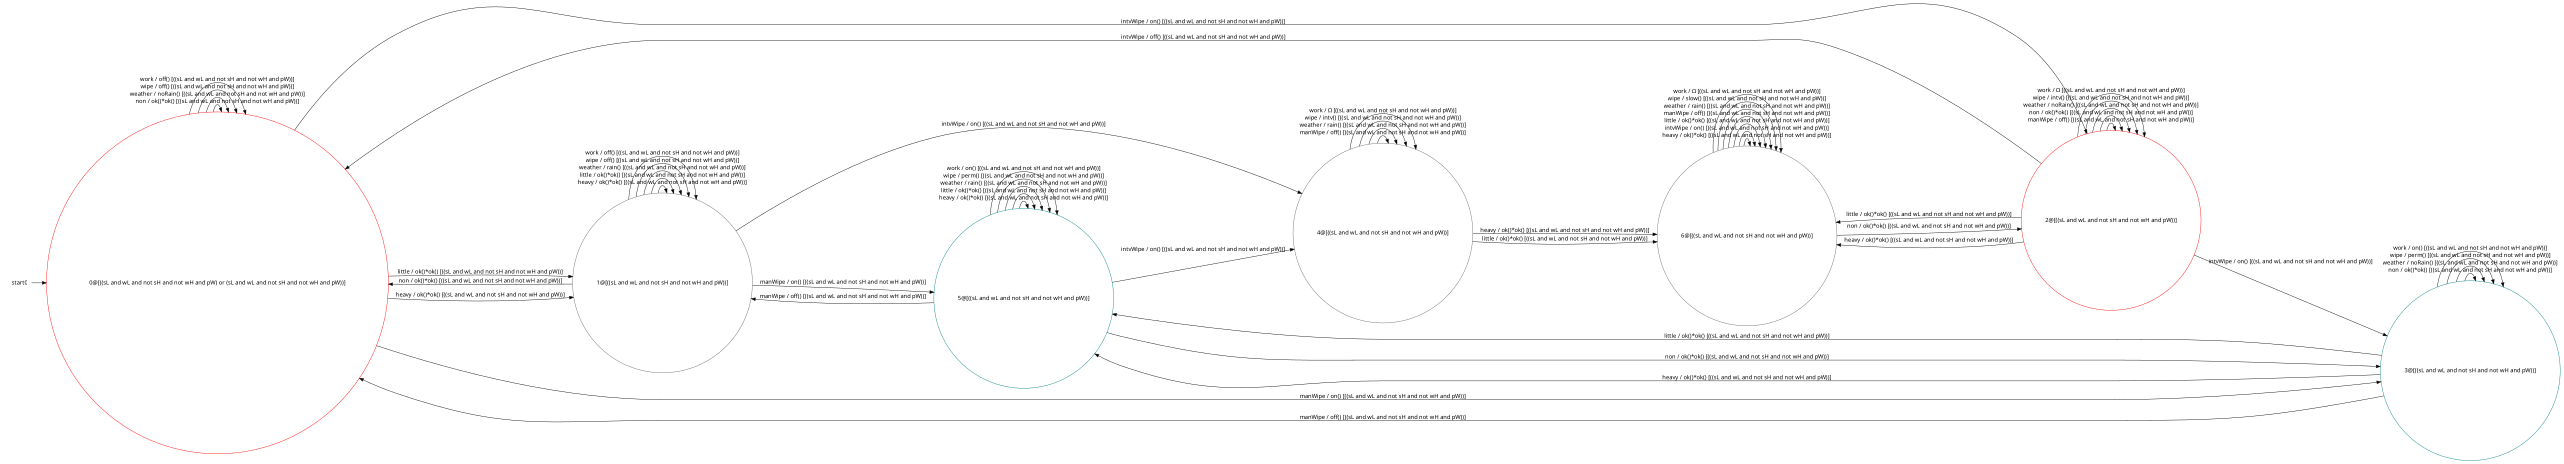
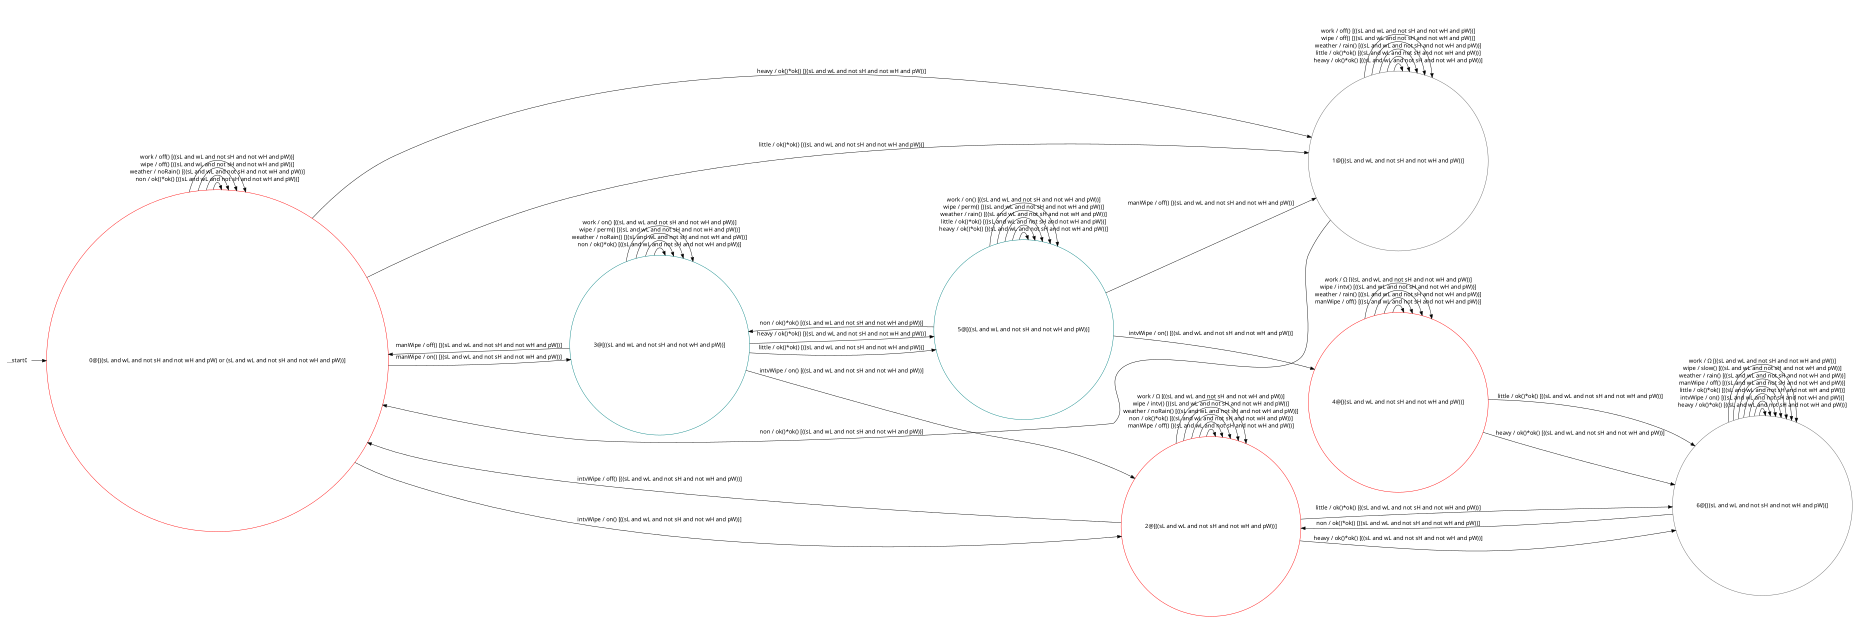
(1010, 128) -> none
(1383, 233) -> (1398, 402)
(841, 288) -> none
(2289, 295) -> (939, 424)
